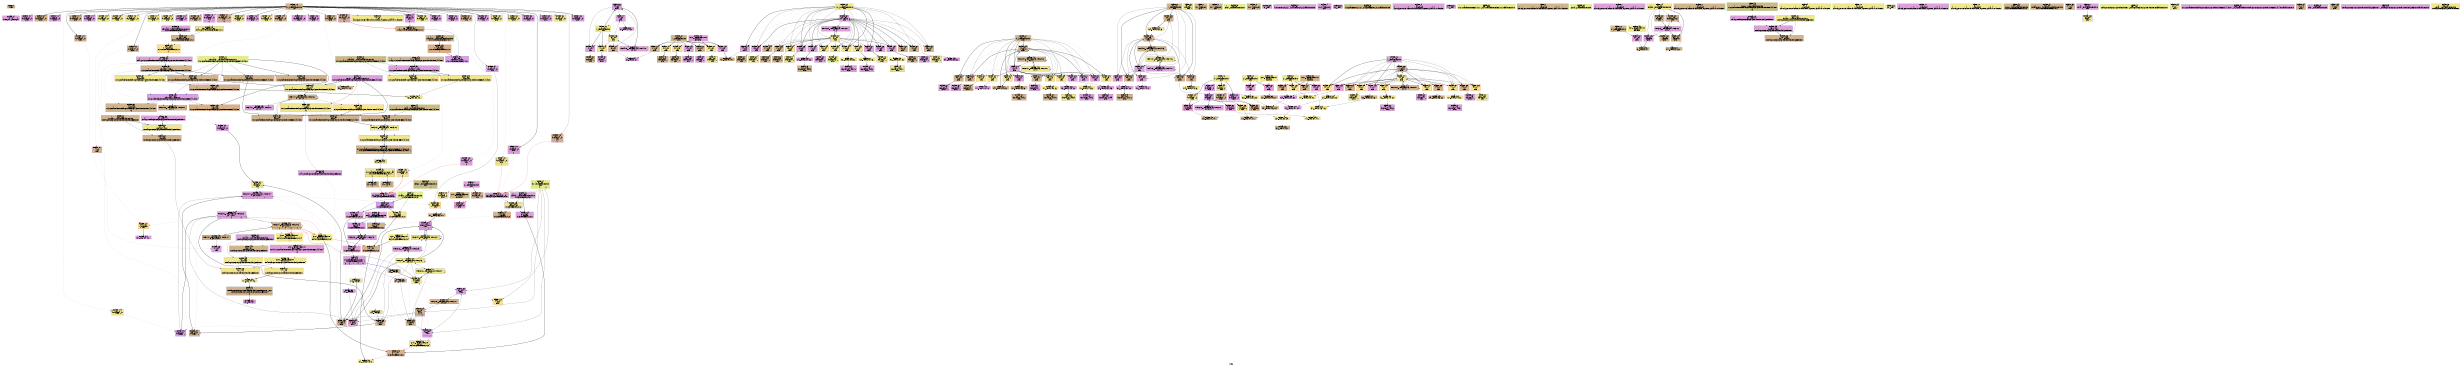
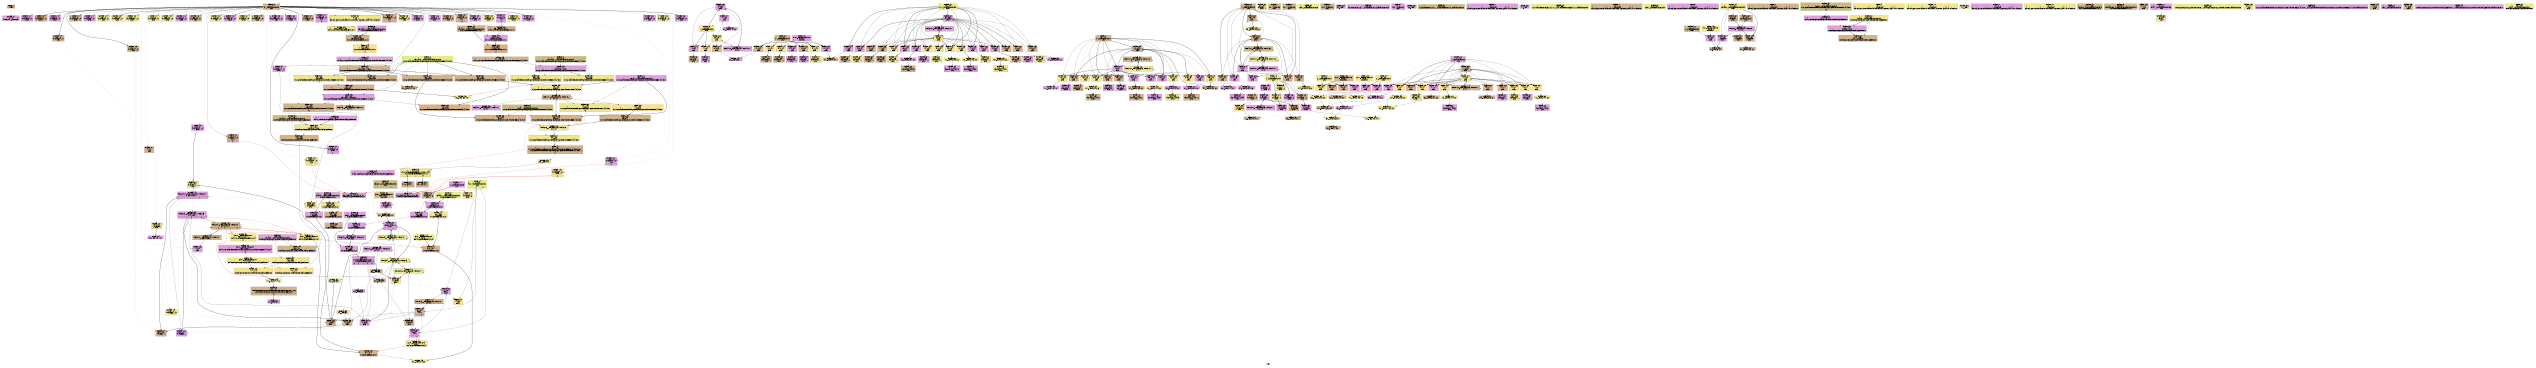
(449, 54) -> (496, 43)
none -> (1302, 97)
